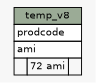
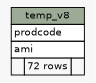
(48, 66) -> (48, 66)
